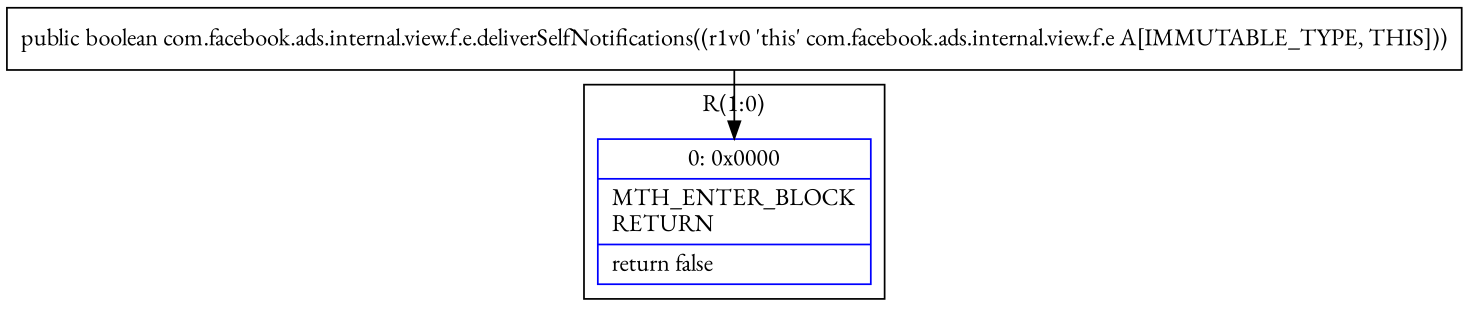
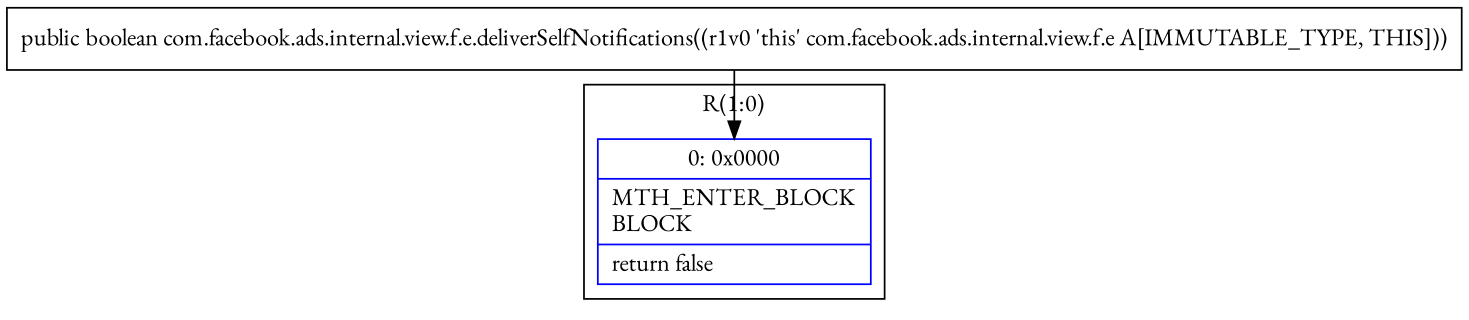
(663, 224) -> (652, 224)
